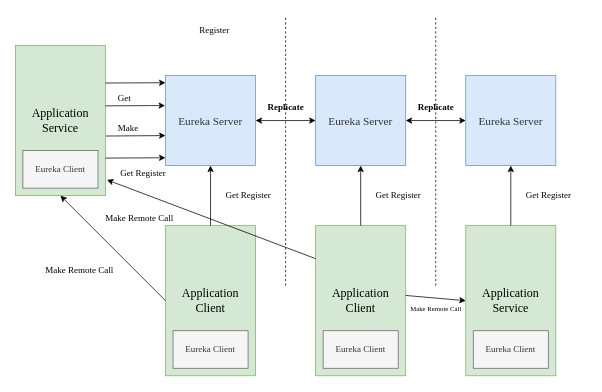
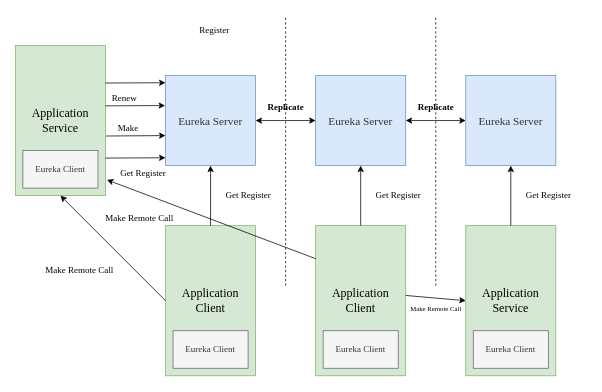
(125, 98) -> (125, 98)
